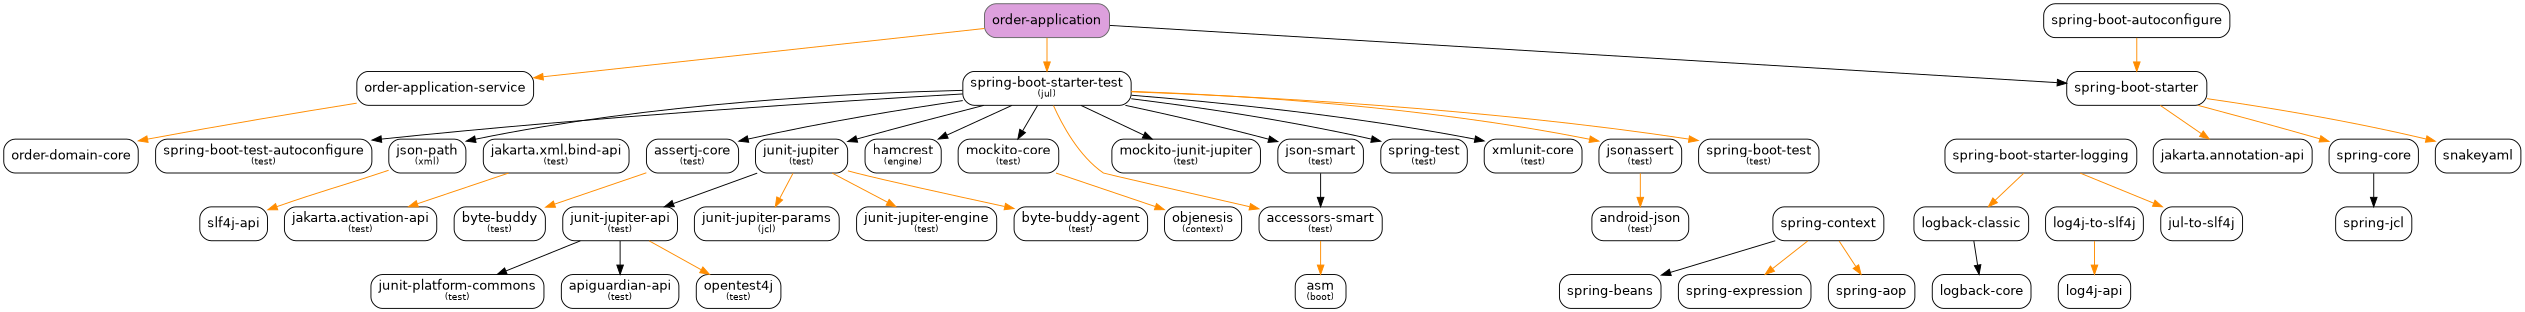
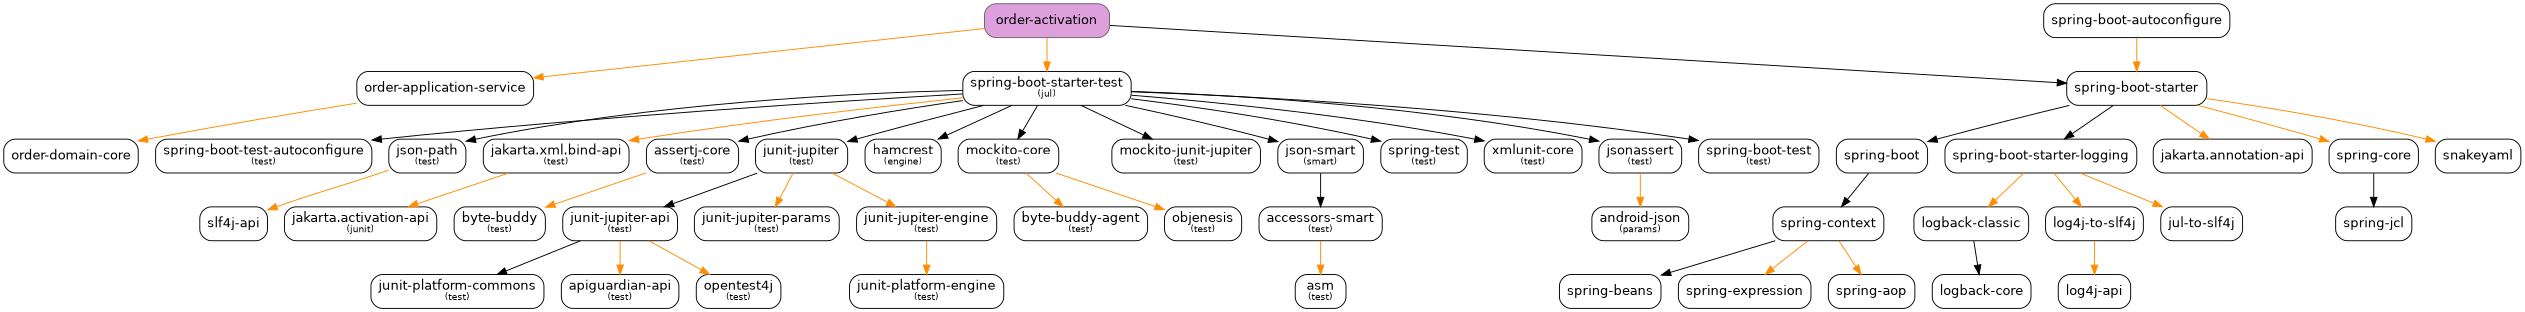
(1047, 21) -> (1047, 21)
(1466, 113) -> (1466, 113)
(1464, 119) -> (1464, 119)
none -> (2093, 119)
none -> (1882, 156)
(427, 162) -> (427, 162)
(1321, 162) -> (1321, 162)
(1135, 181) -> (800, 117)
none -> (2065, 186)
(926, 189) -> (1041, 187)
(361, 229) -> (361, 229)
(767, 229) -> (767, 229)
(1203, 229) -> (1203, 229)
(1640, 229) -> (1640, 229)
(620, 253) -> (620, 253)
none -> (927, 291)
(1321, 297) -> (1321, 297)
